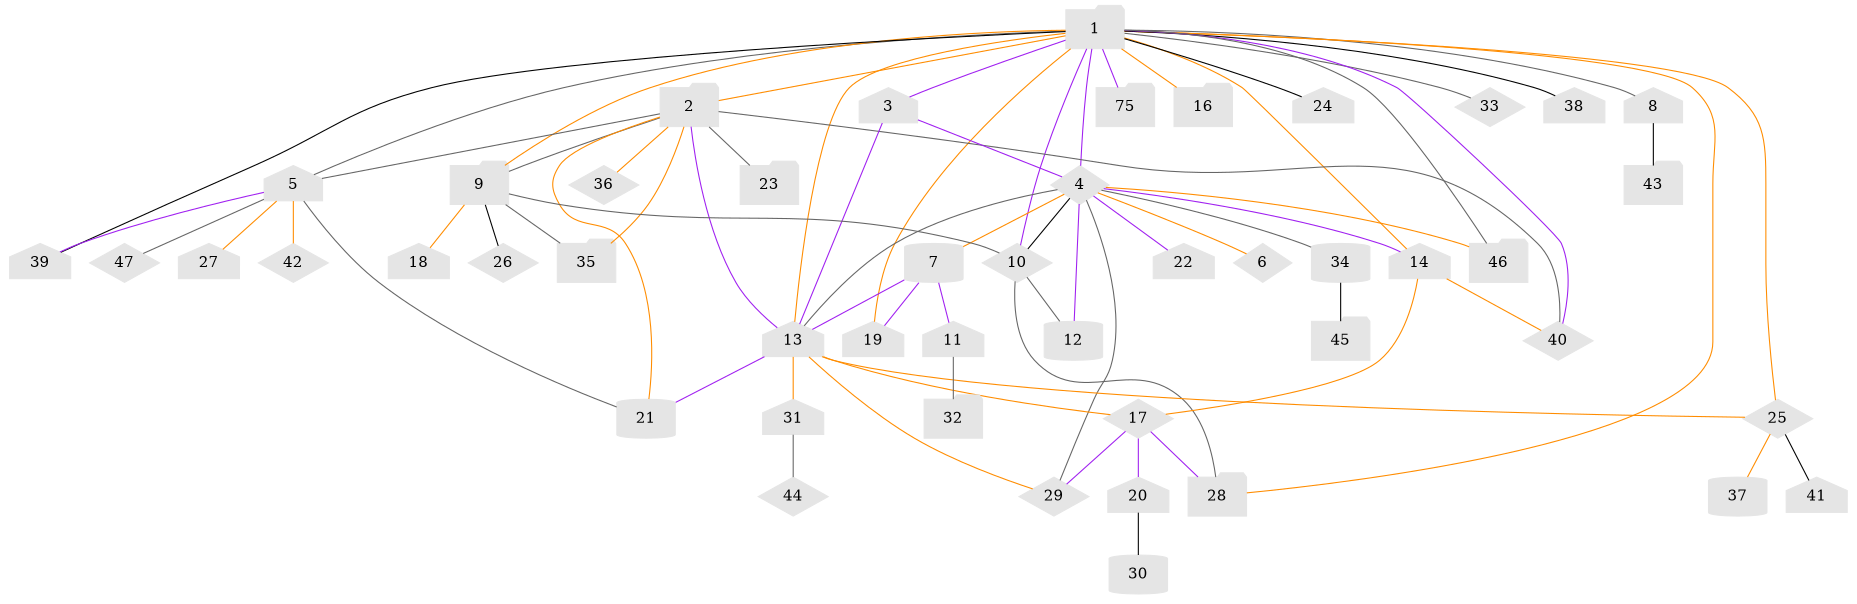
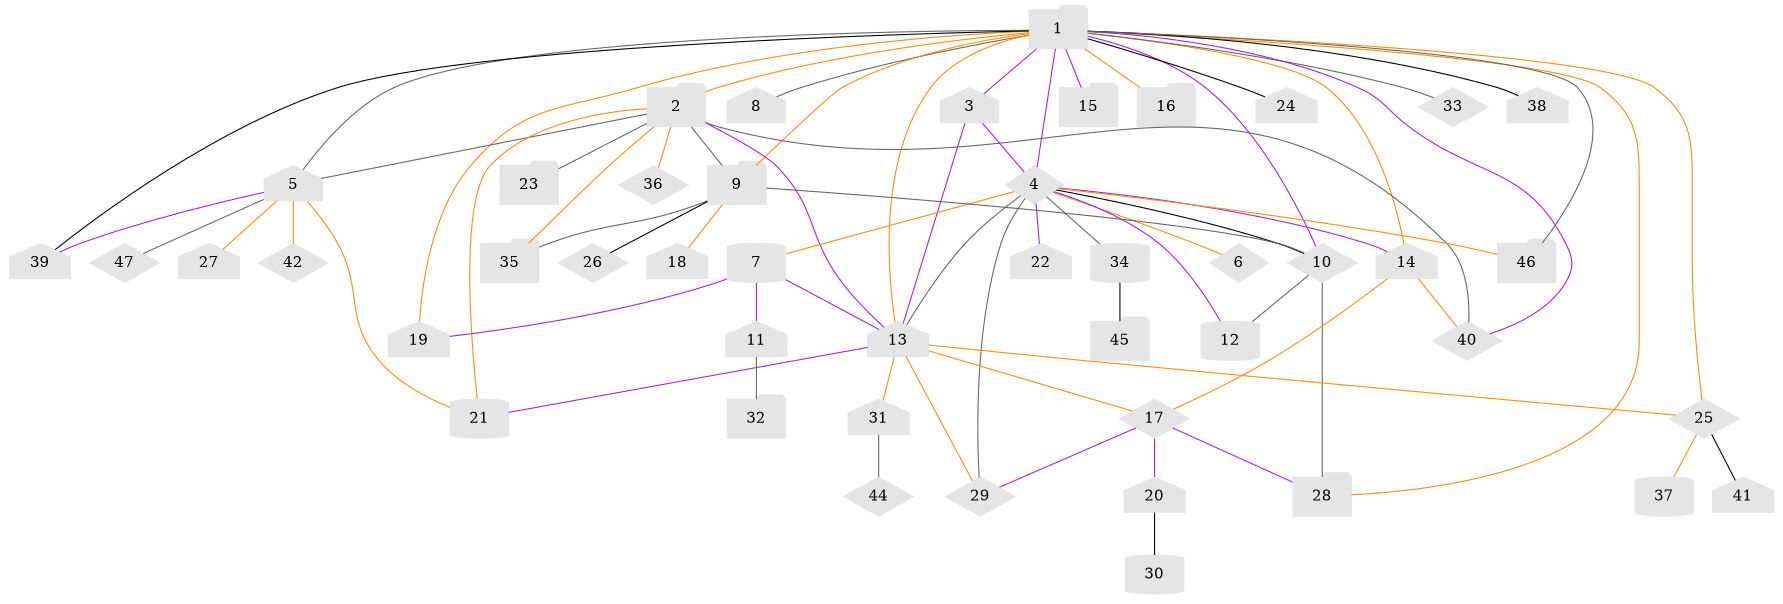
(1125, 107) -> (1089, 107)
(1653, 185) -> none
(445, 326) -> (358, 320)
